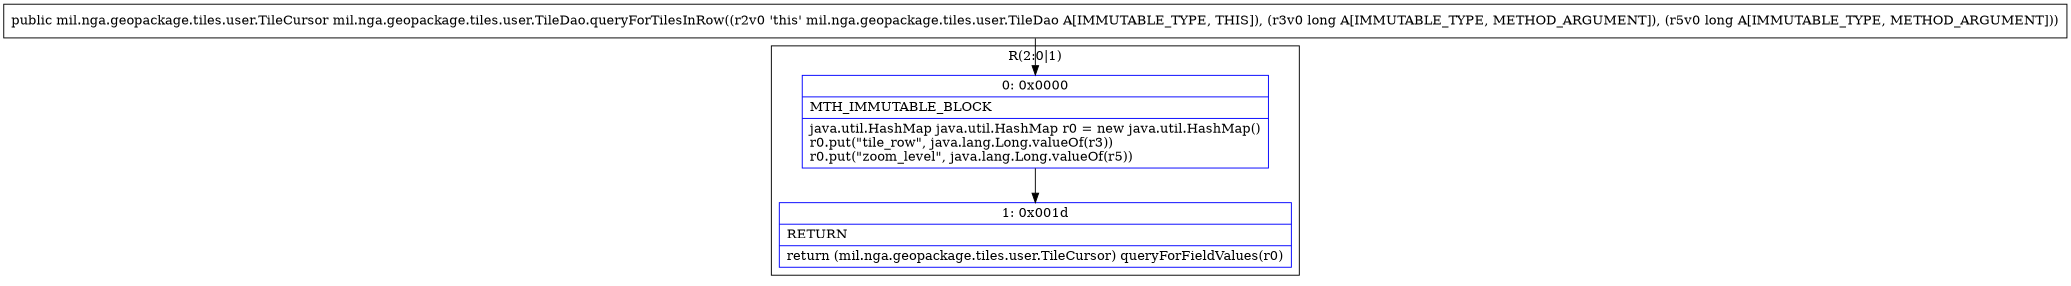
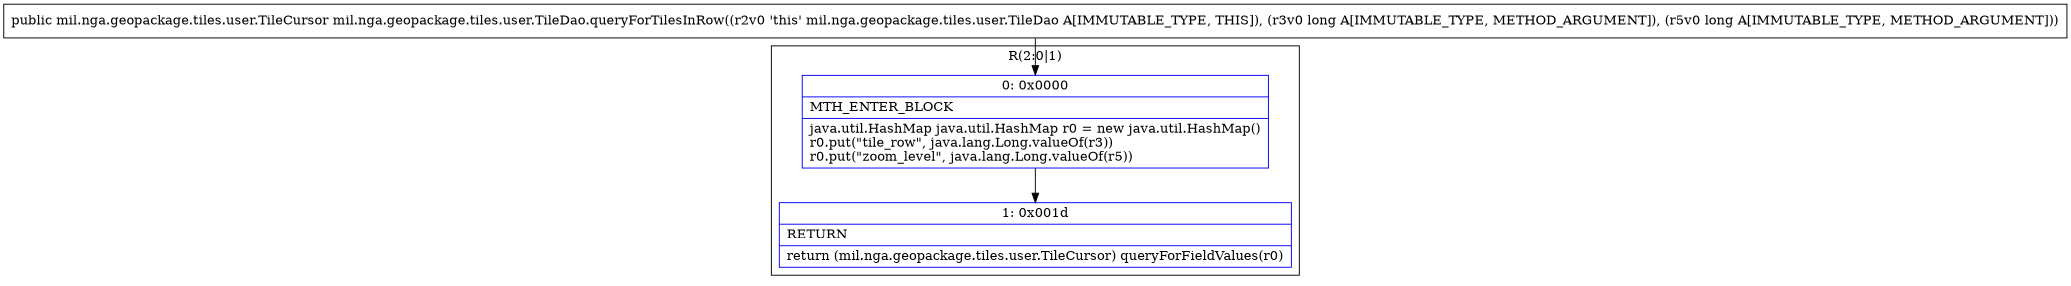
(901, 107) -> (882, 107)
